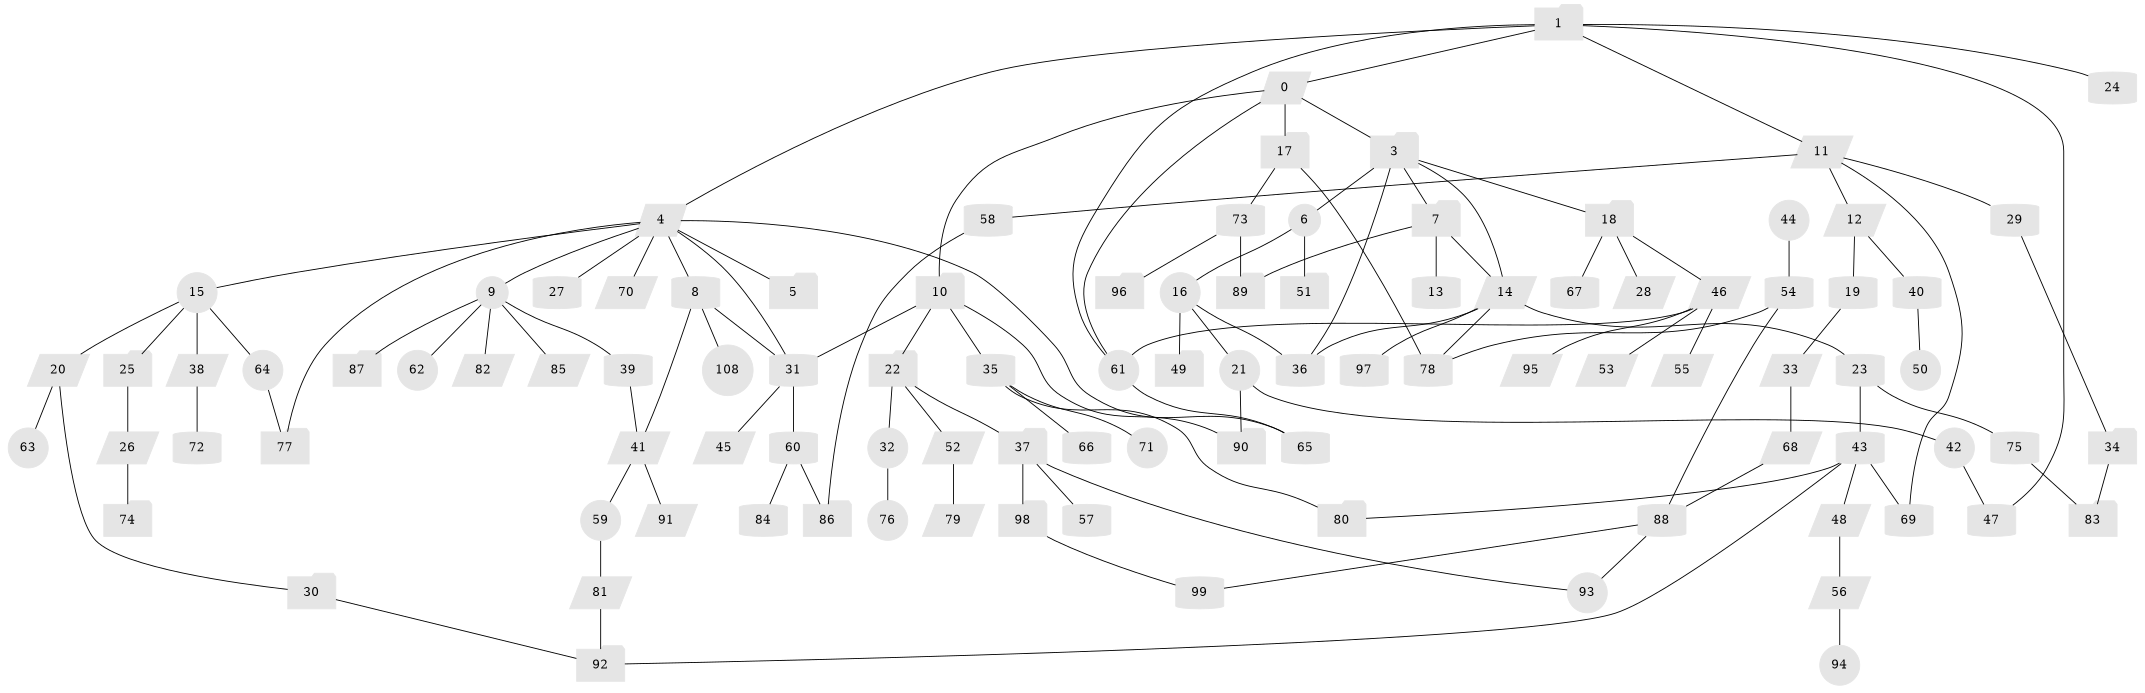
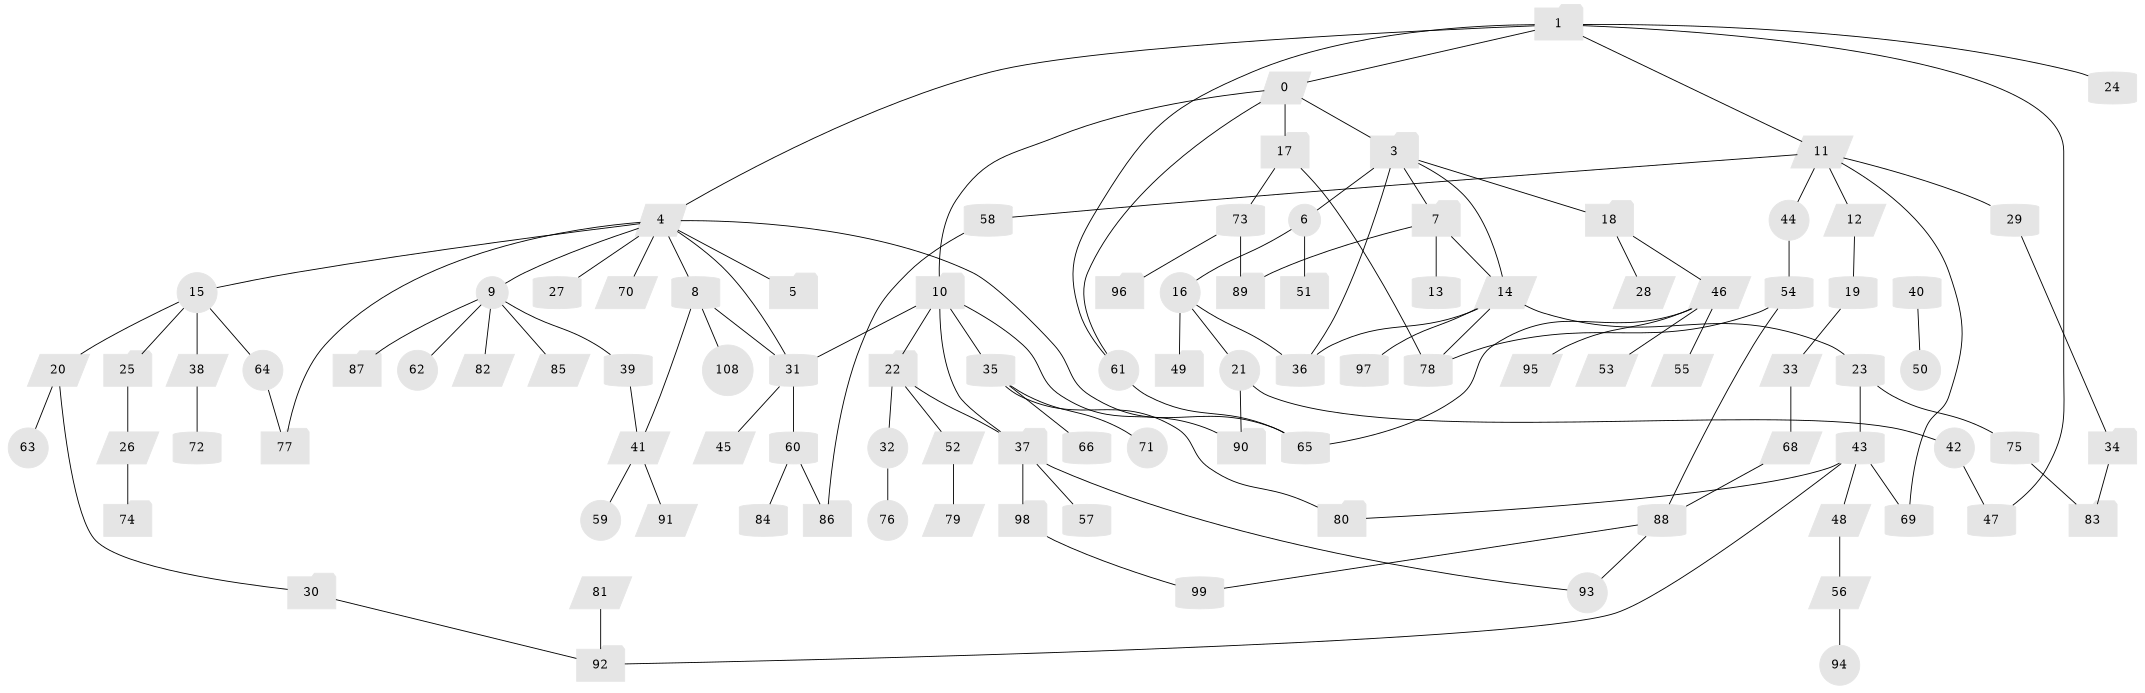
none -> (1806, 185)
(1886, 256) -> none
(1575, 293) -> none
(1382, 324) -> (1513, 335)
none -> (952, 380)
(601, 559) -> none
